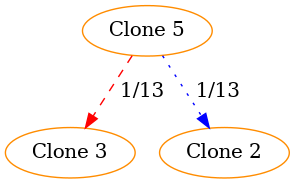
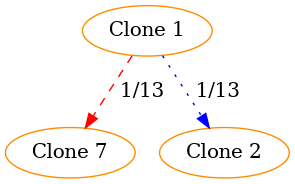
(147, 31) -> (147, 31)
(70, 153) -> (70, 153)
